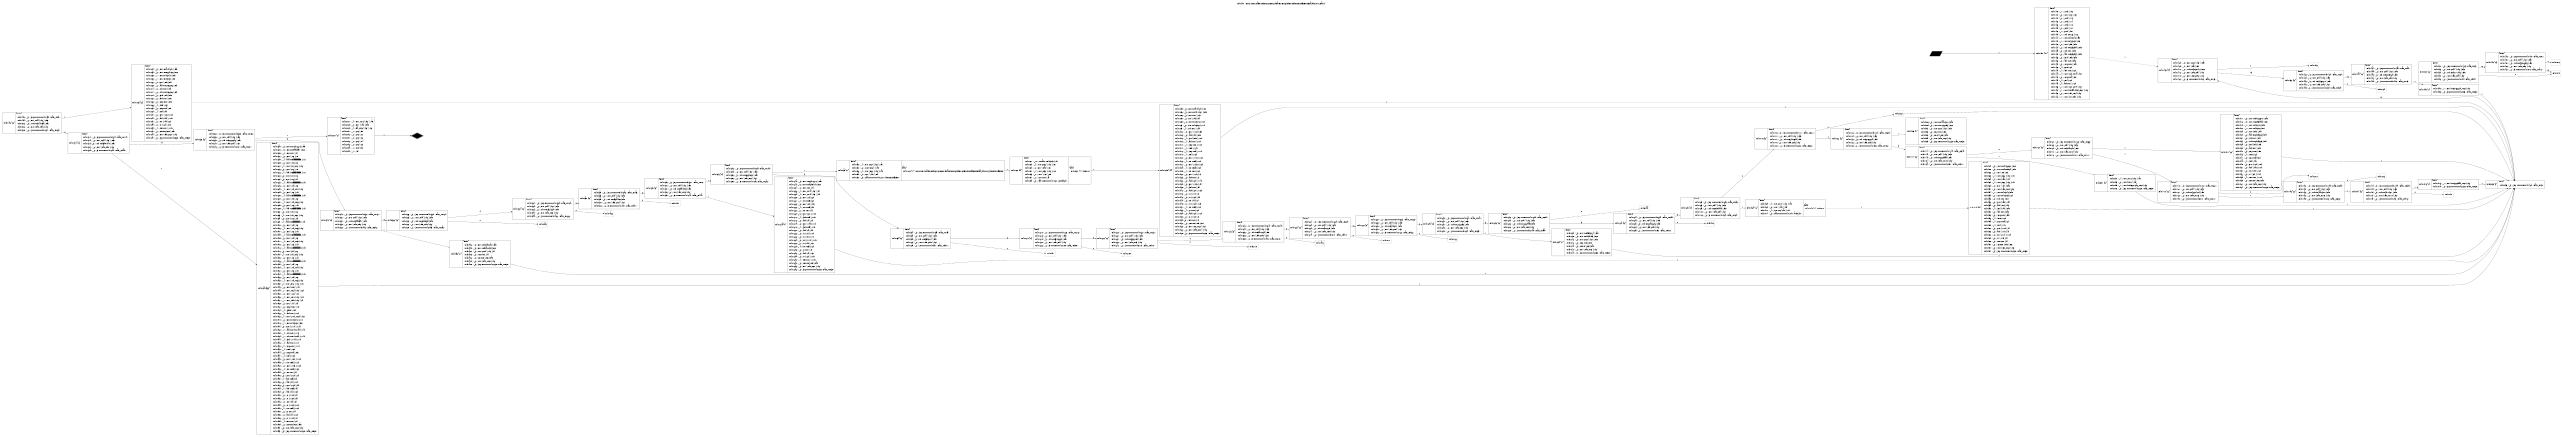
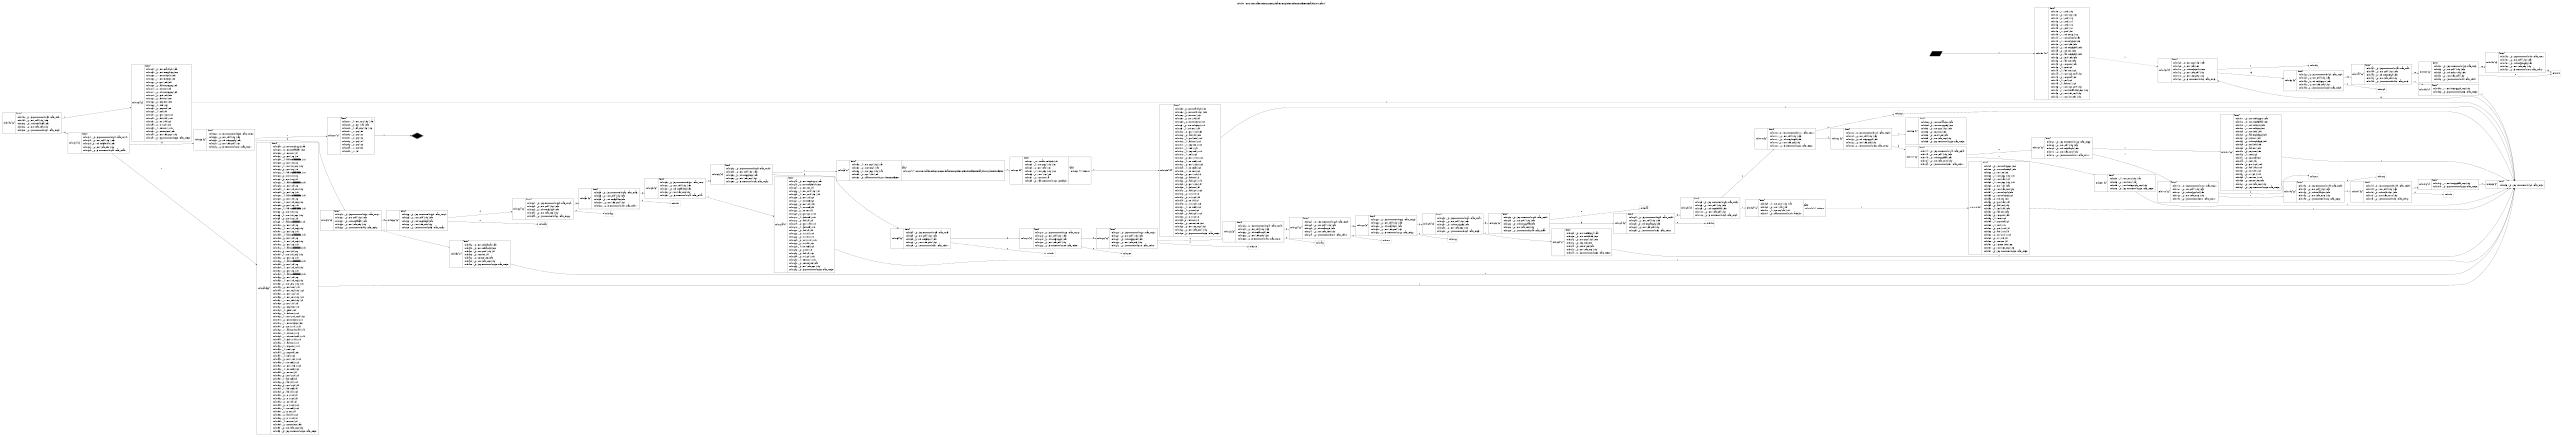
(2556, 63) -> none
none -> (2414, 73)
